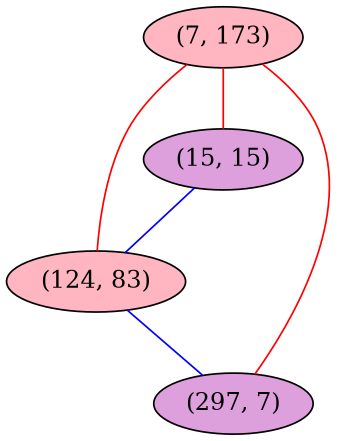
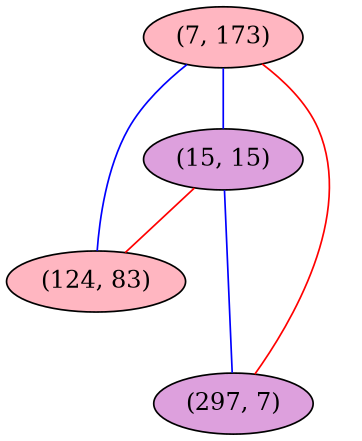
(223, 99) -> (223, 99)
(120, 147) -> (120, 147)
(160, 220) -> (160, 220)
(165, 343) -> (228, 281)
